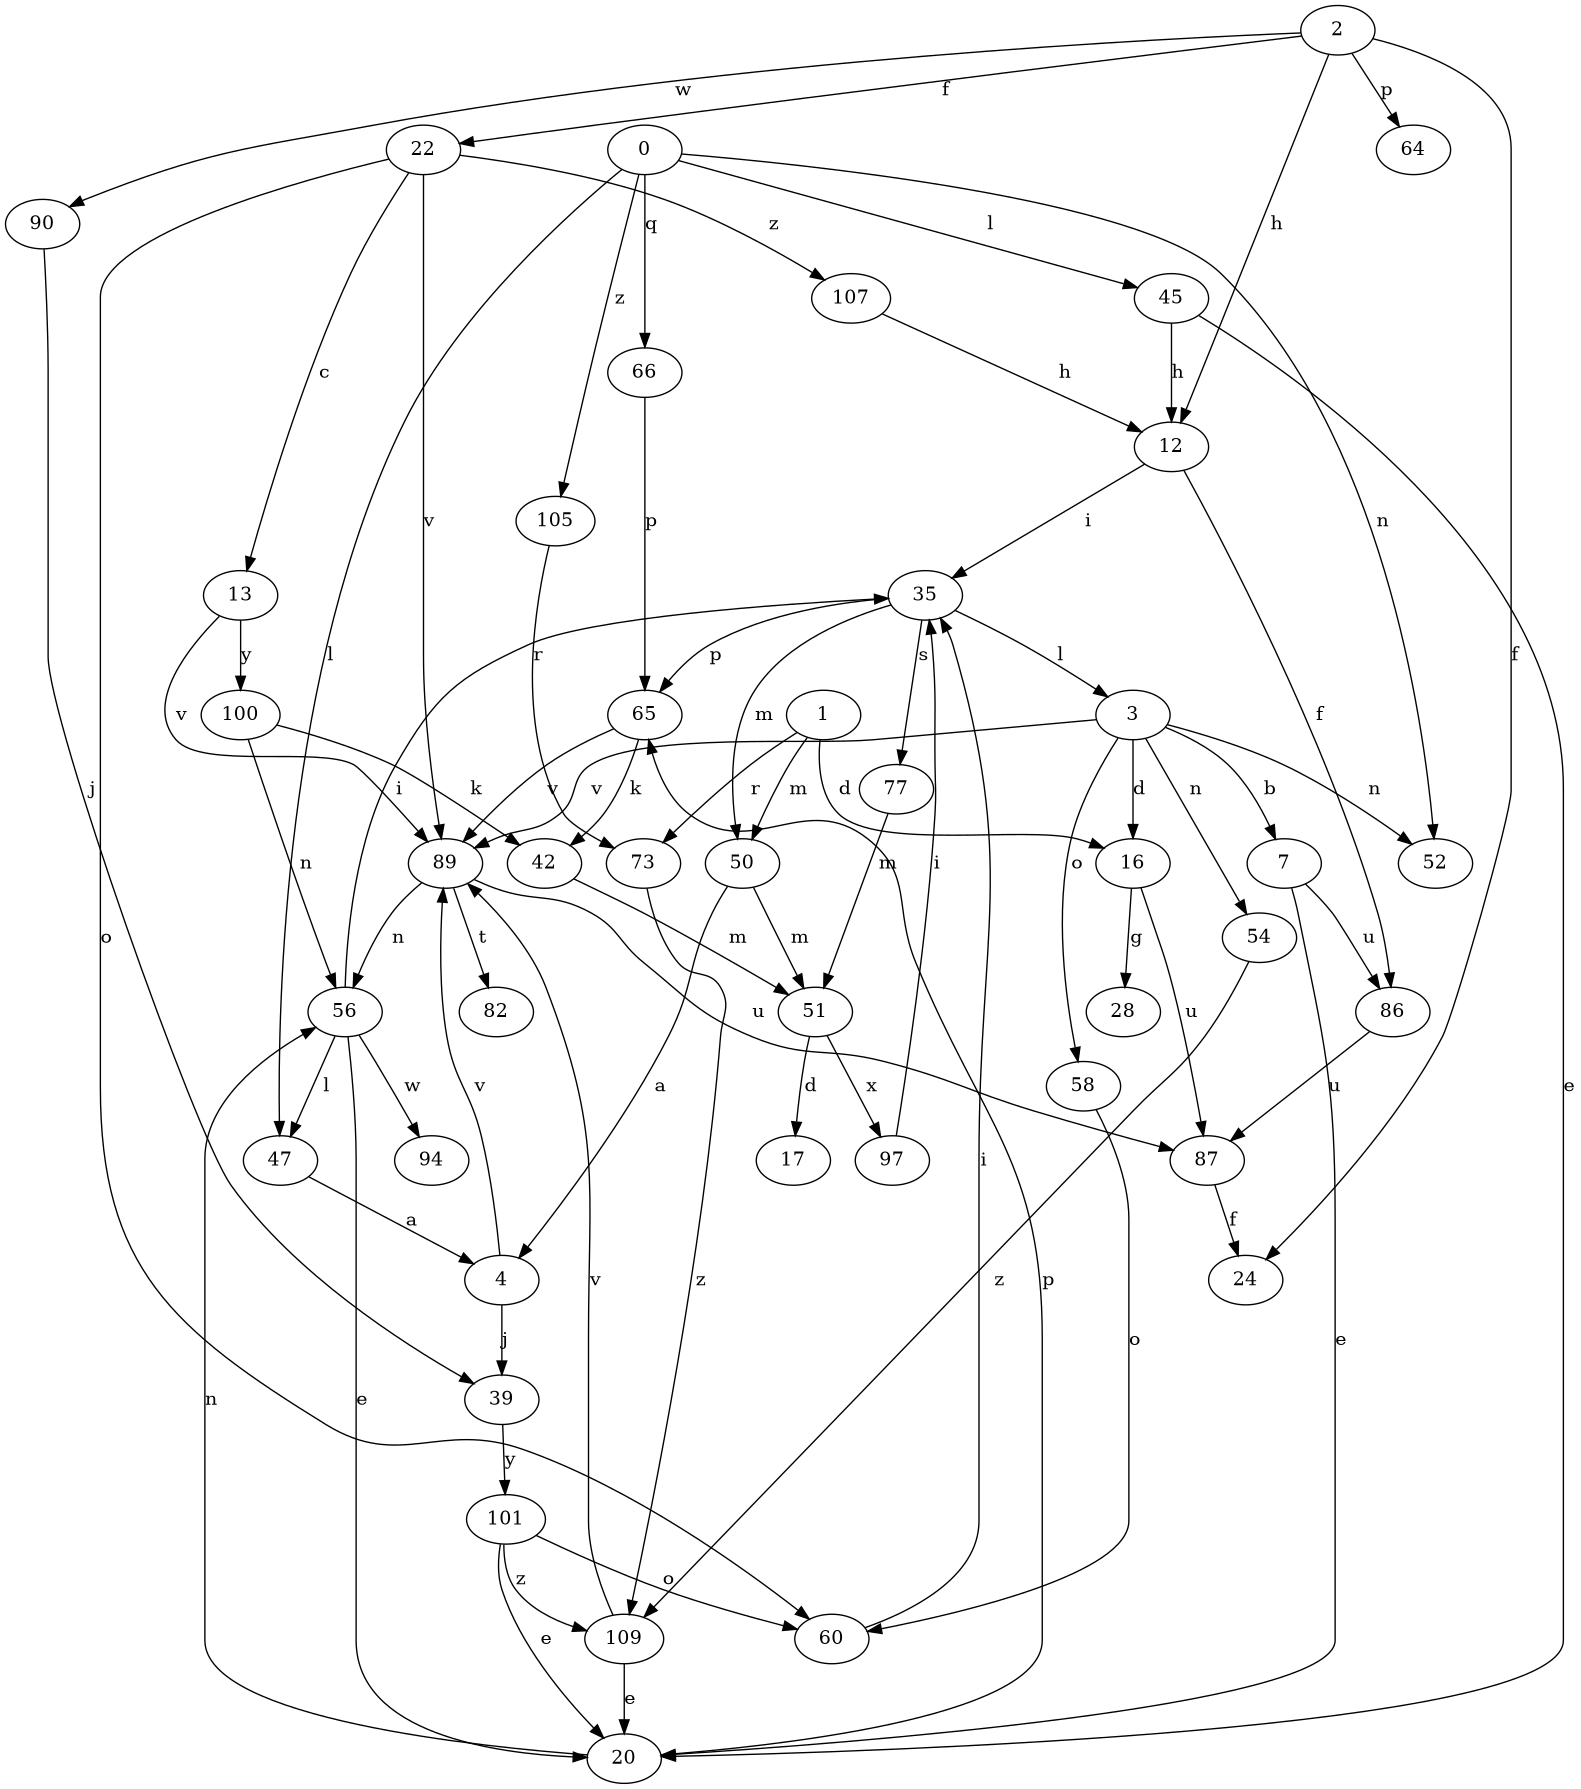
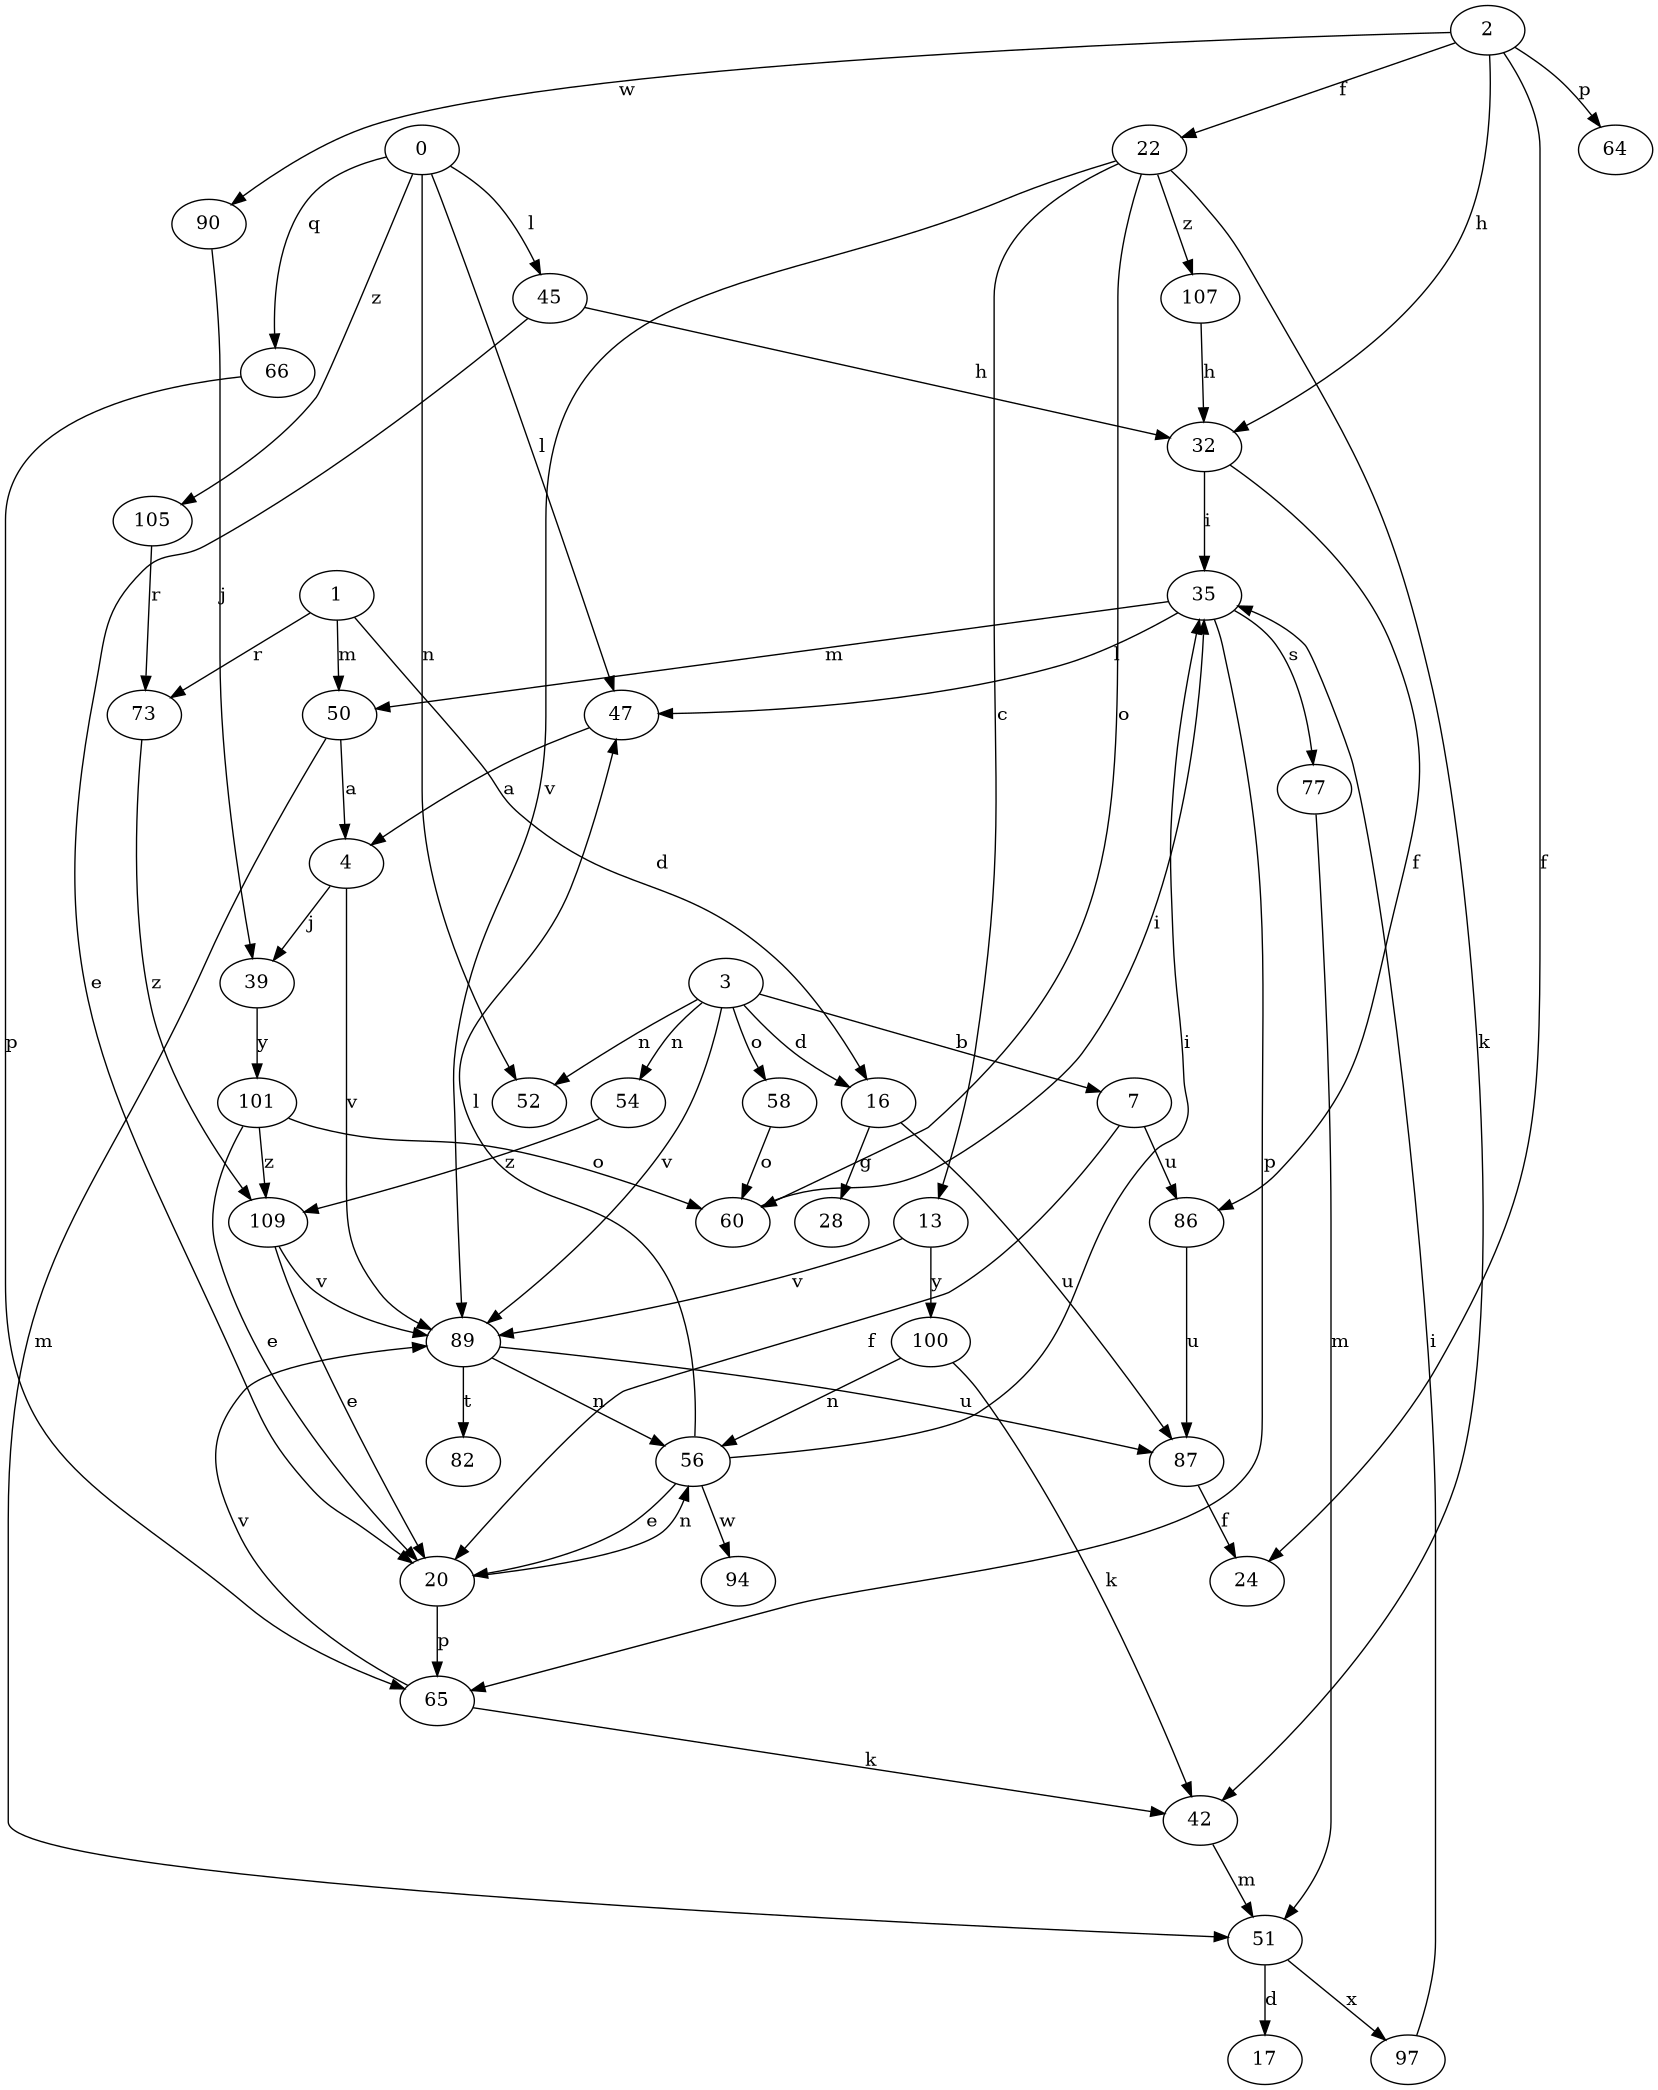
(1172, 447) -> (1204, 447)
(1027, 647) -> (932, 692)
none -> (1473, 984)
(1341, 1340) -> (872, 1342)
